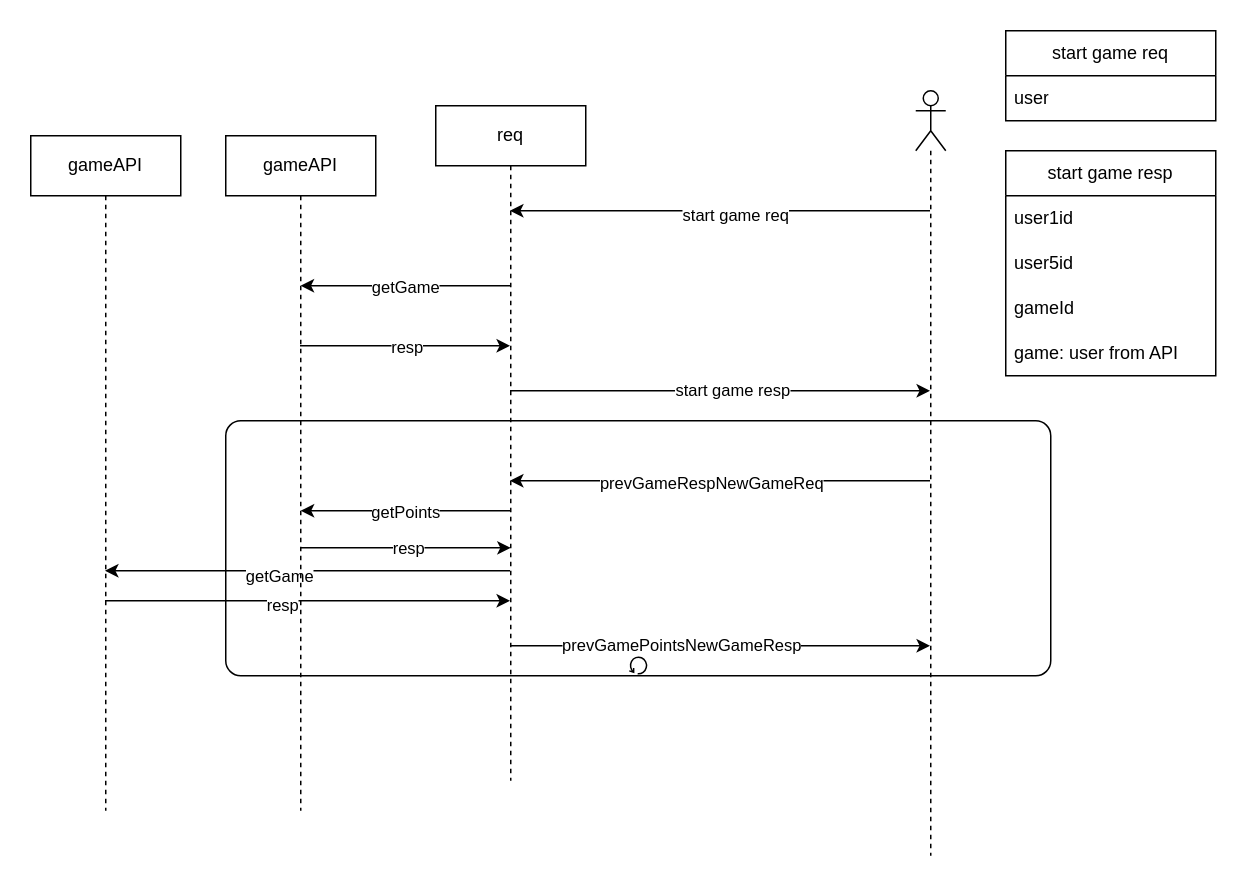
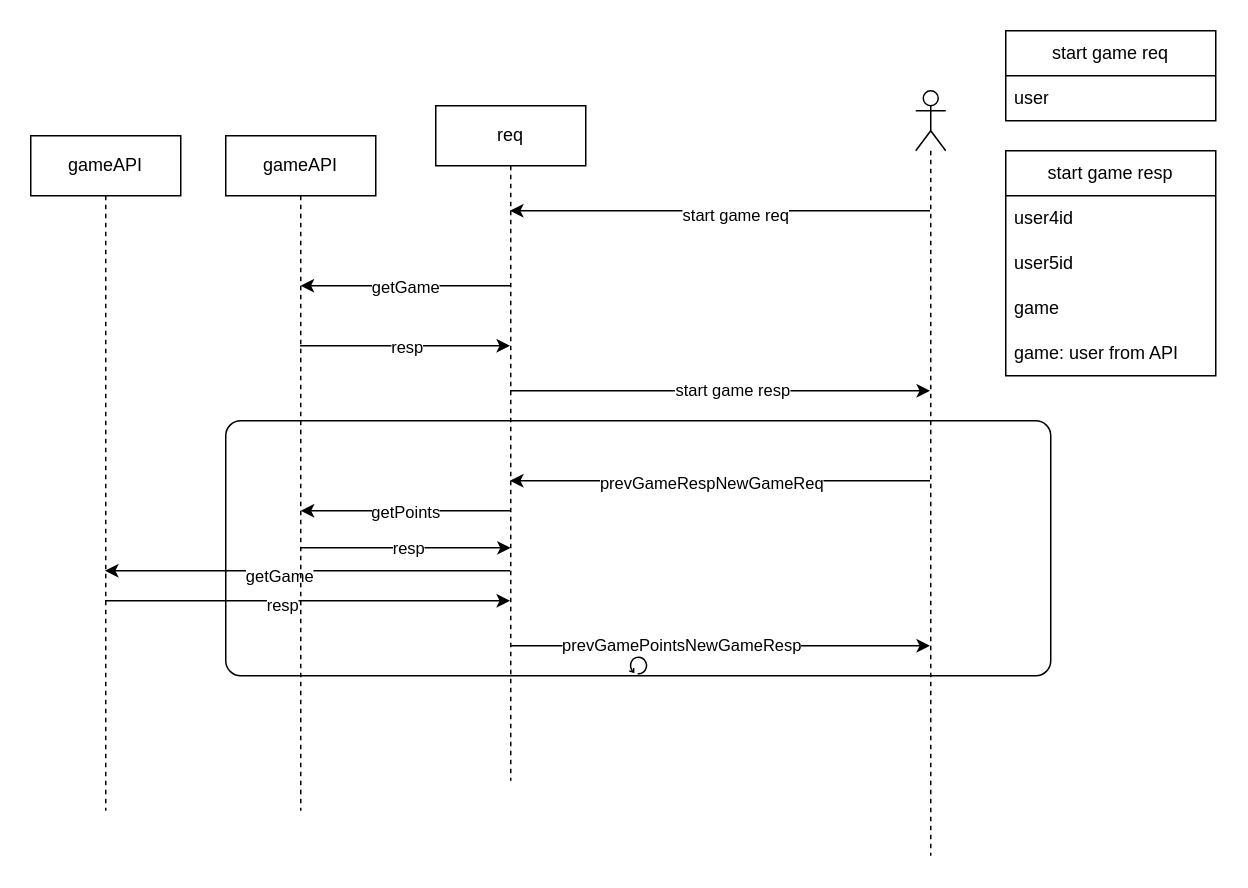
(1048, 218) -> (1048, 218)
(1045, 308) -> (1035, 308)
